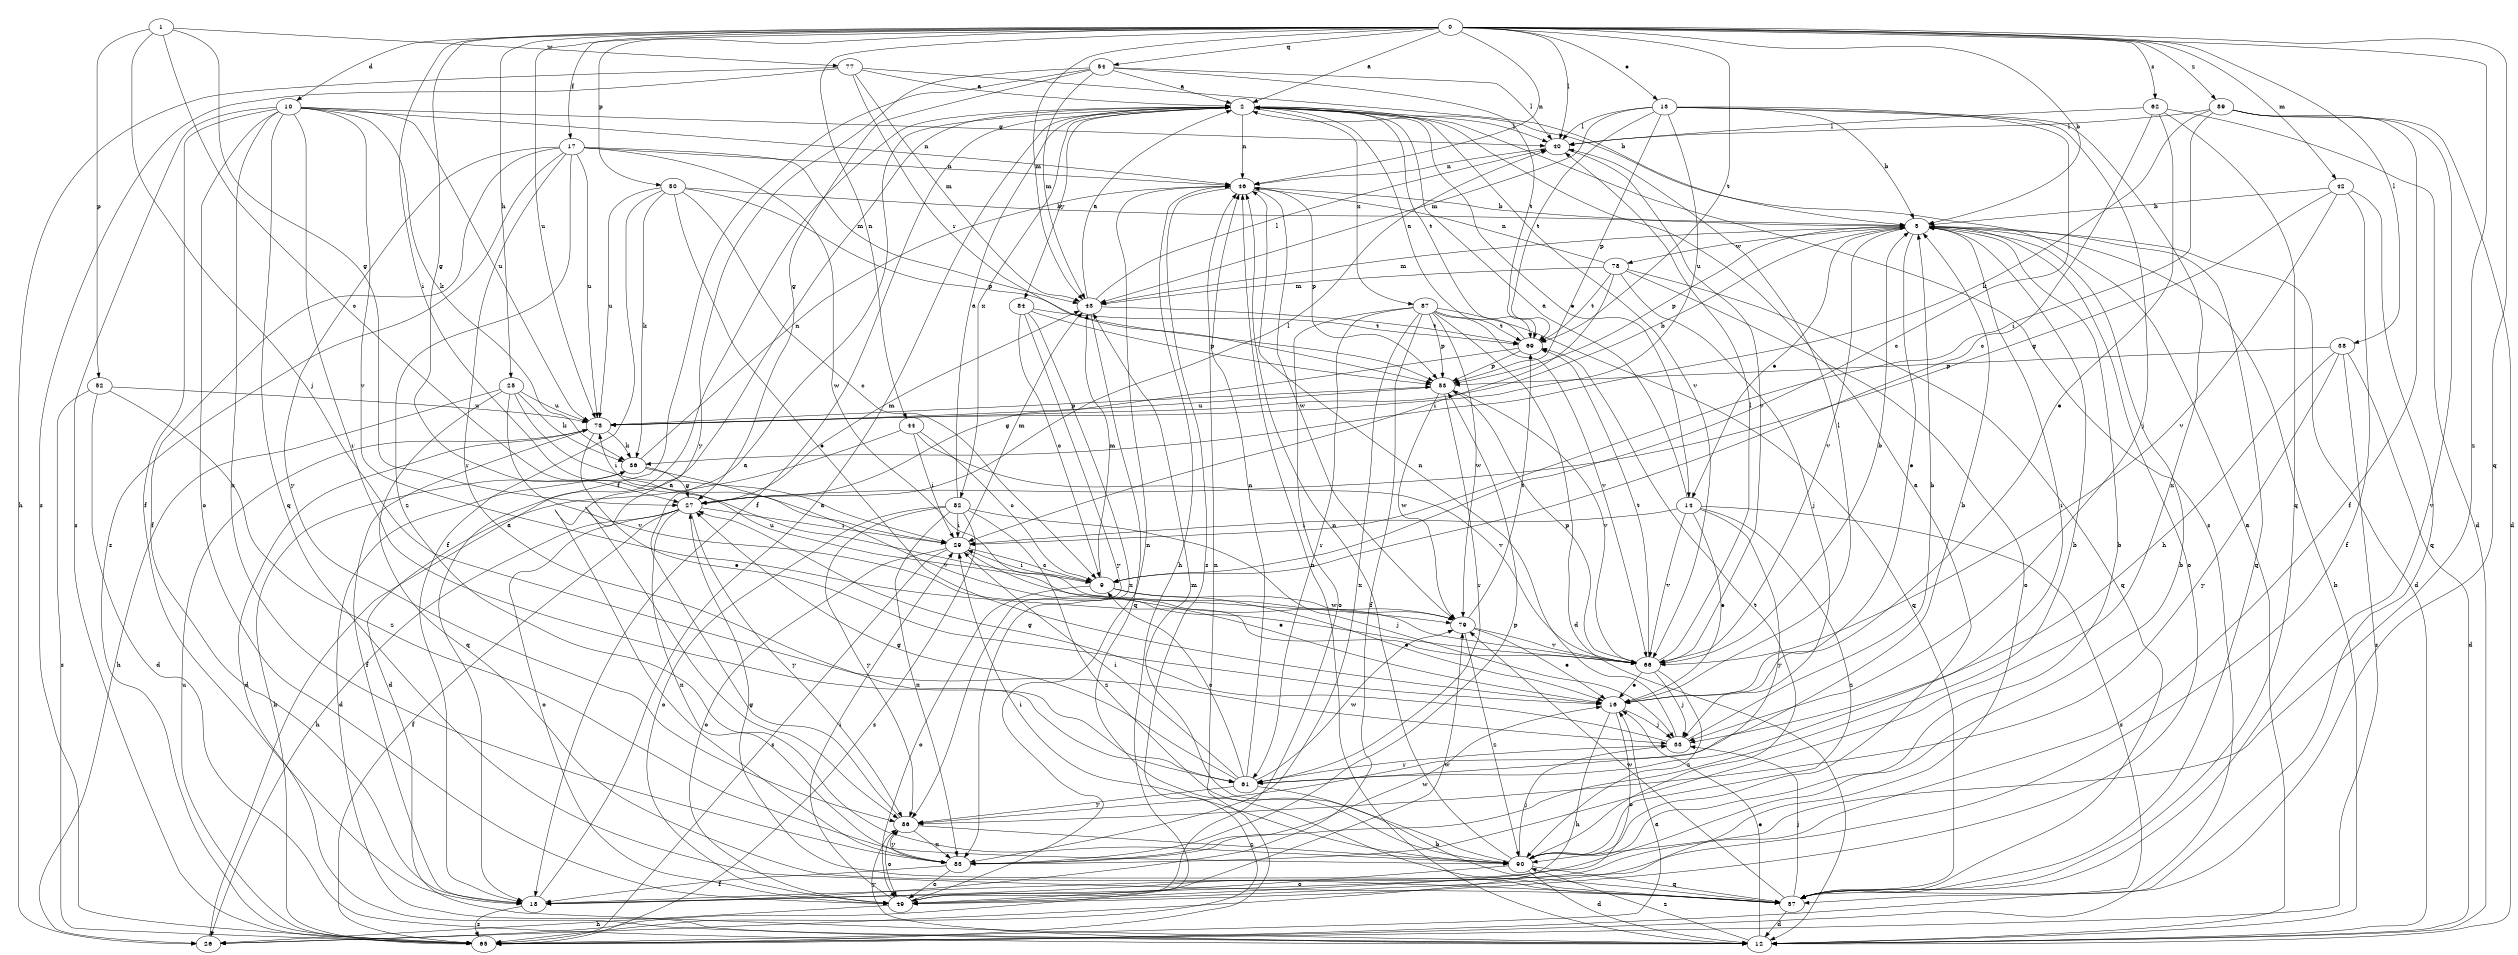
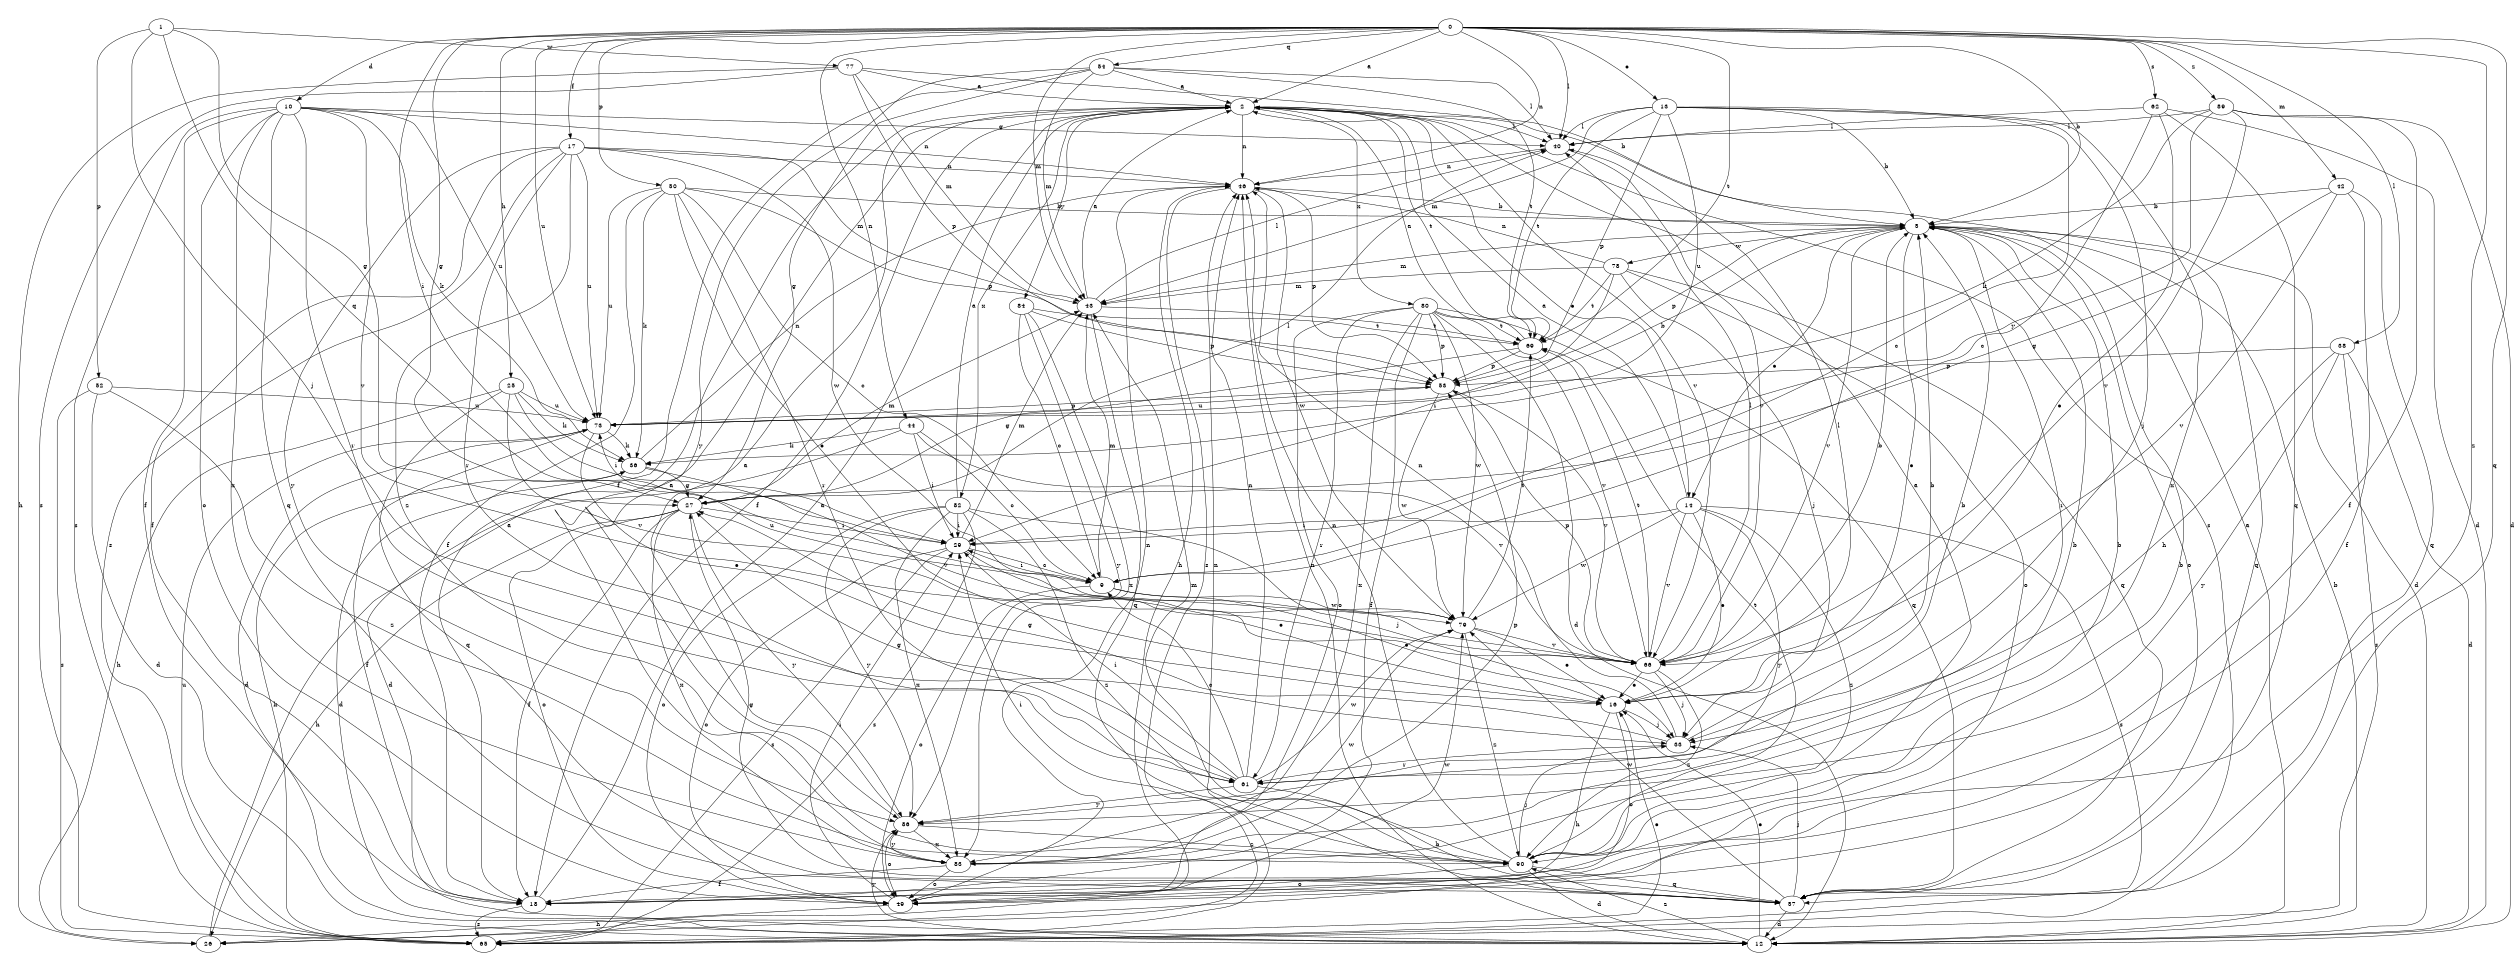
(955, 226) -> (955, 226)
(355, 306) -> (355, 306)
(1425, 306) -> (1425, 306)
(2014, 326) -> (2014, 326)
none -> (775, 445)
none -> (1578, 564)
(2380, 602) -> (2011, 470)
(1480, 624) -> (863, 581)
(411, 723) -> (538, 678)
(1657, 825) -> (1657, 825)
(1214, 841) -> (1192, 835)
